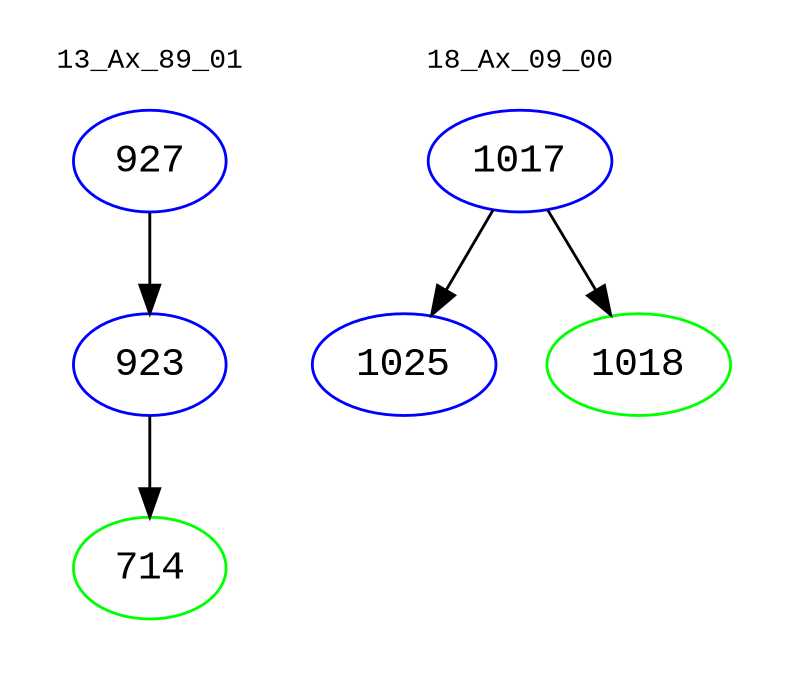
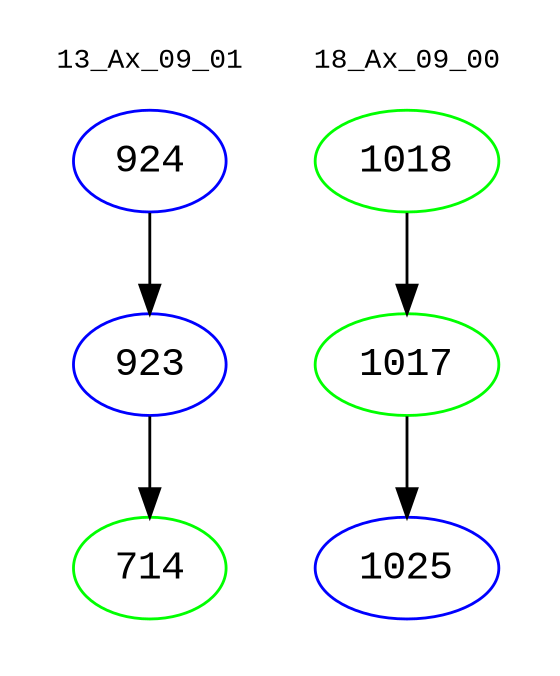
(151, 61) -> (151, 61)
(150, 161) -> (150, 161)
(520, 161) -> (407, 365)
(572, 250) -> (407, 249)
